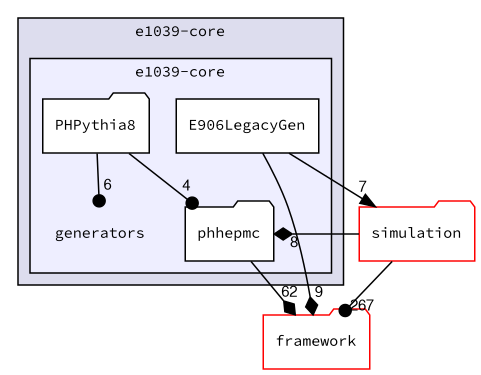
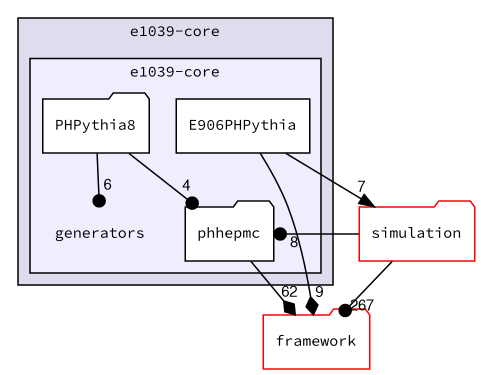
(248, 126) -> (243, 126)
(321, 234) -> (310, 234)
